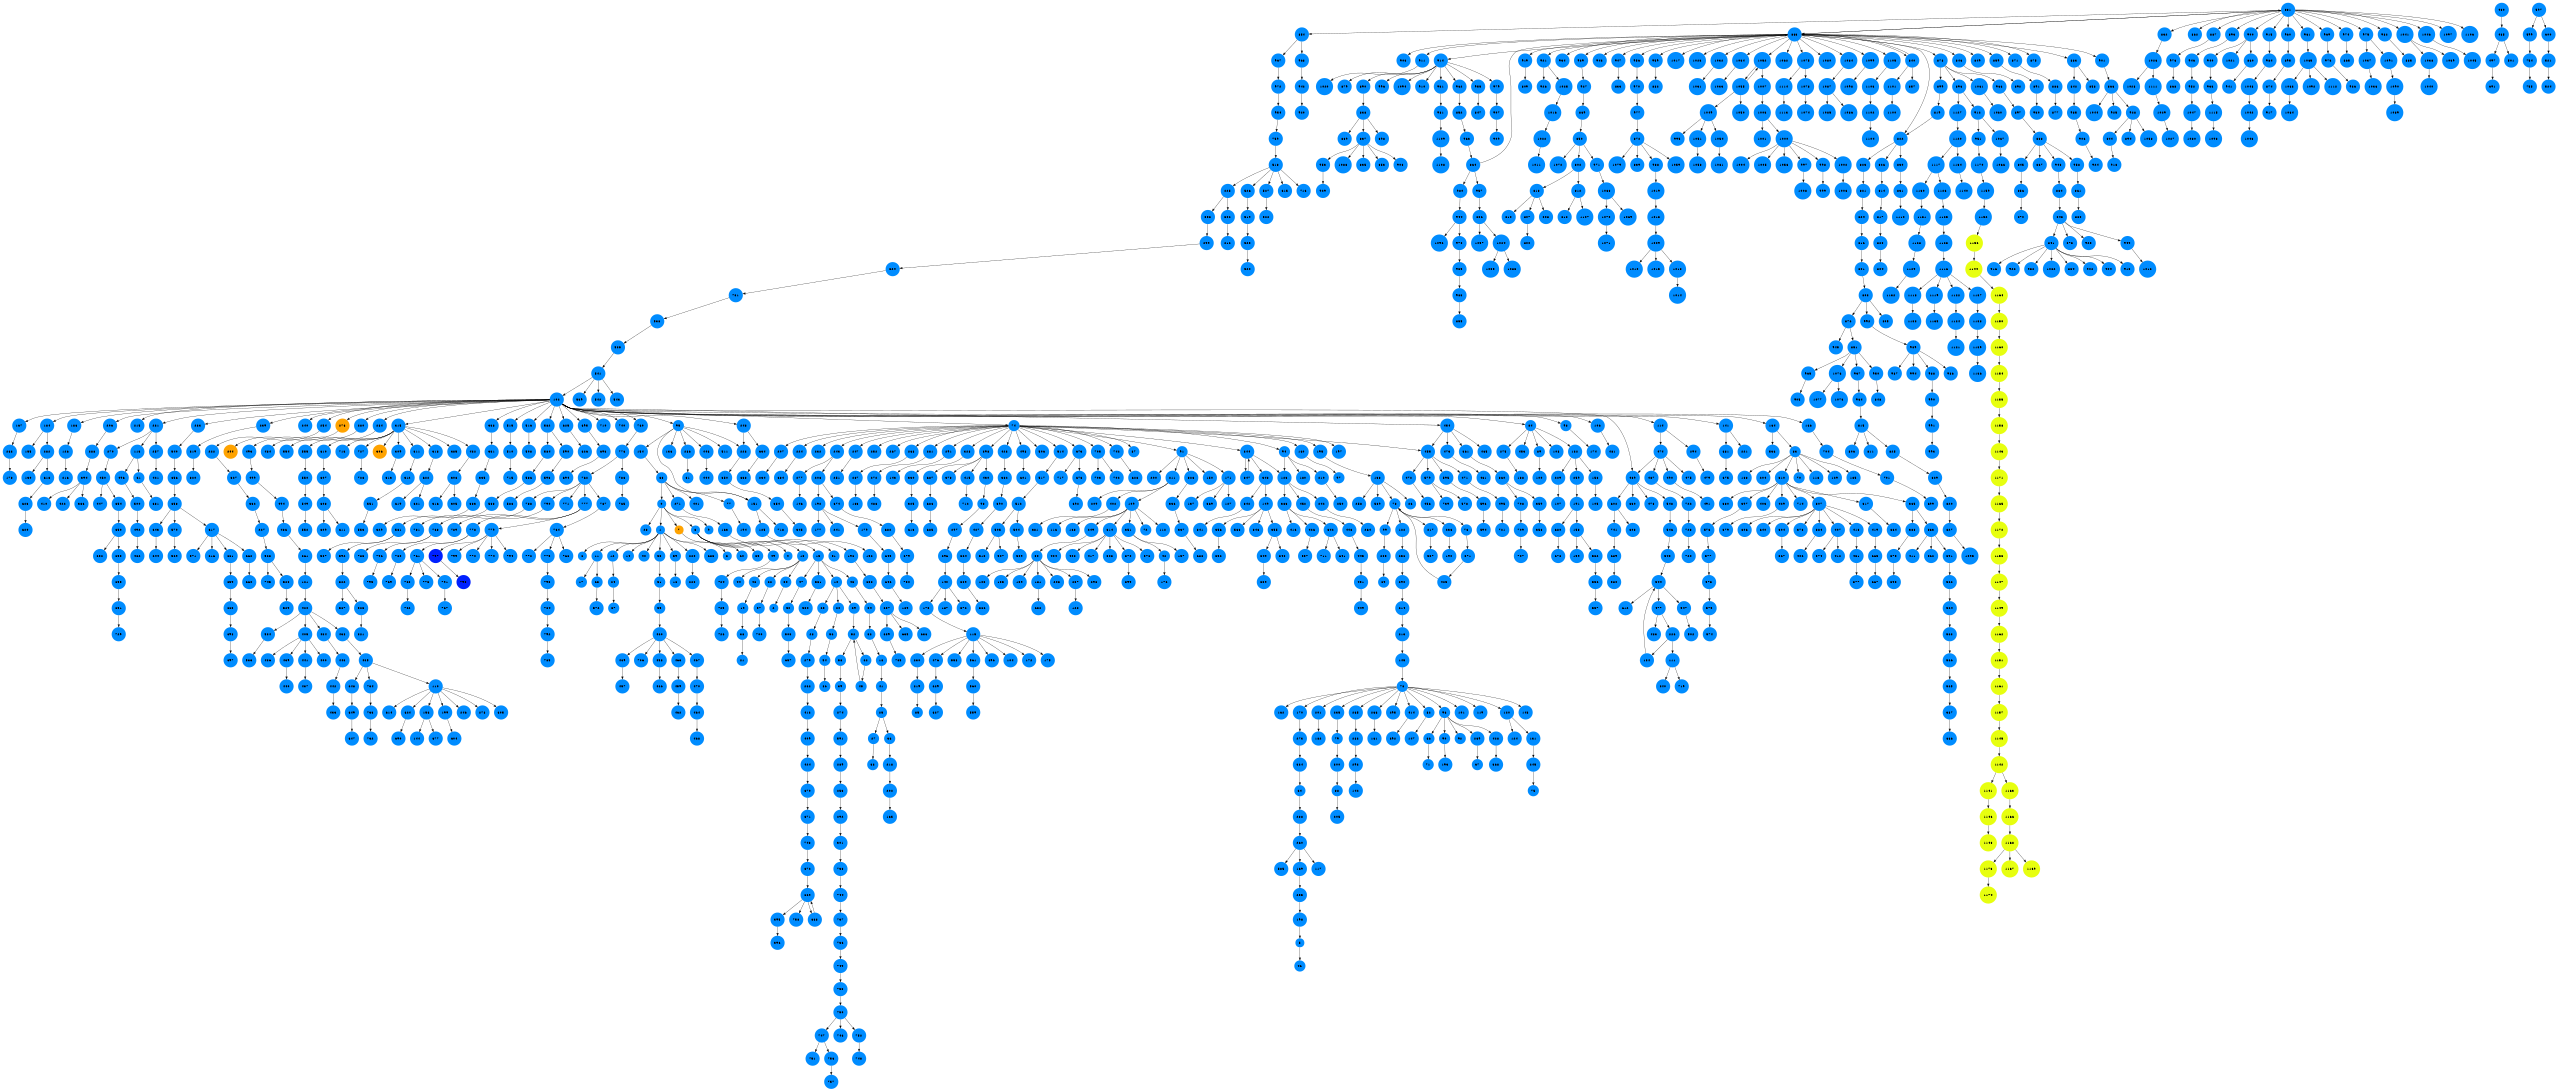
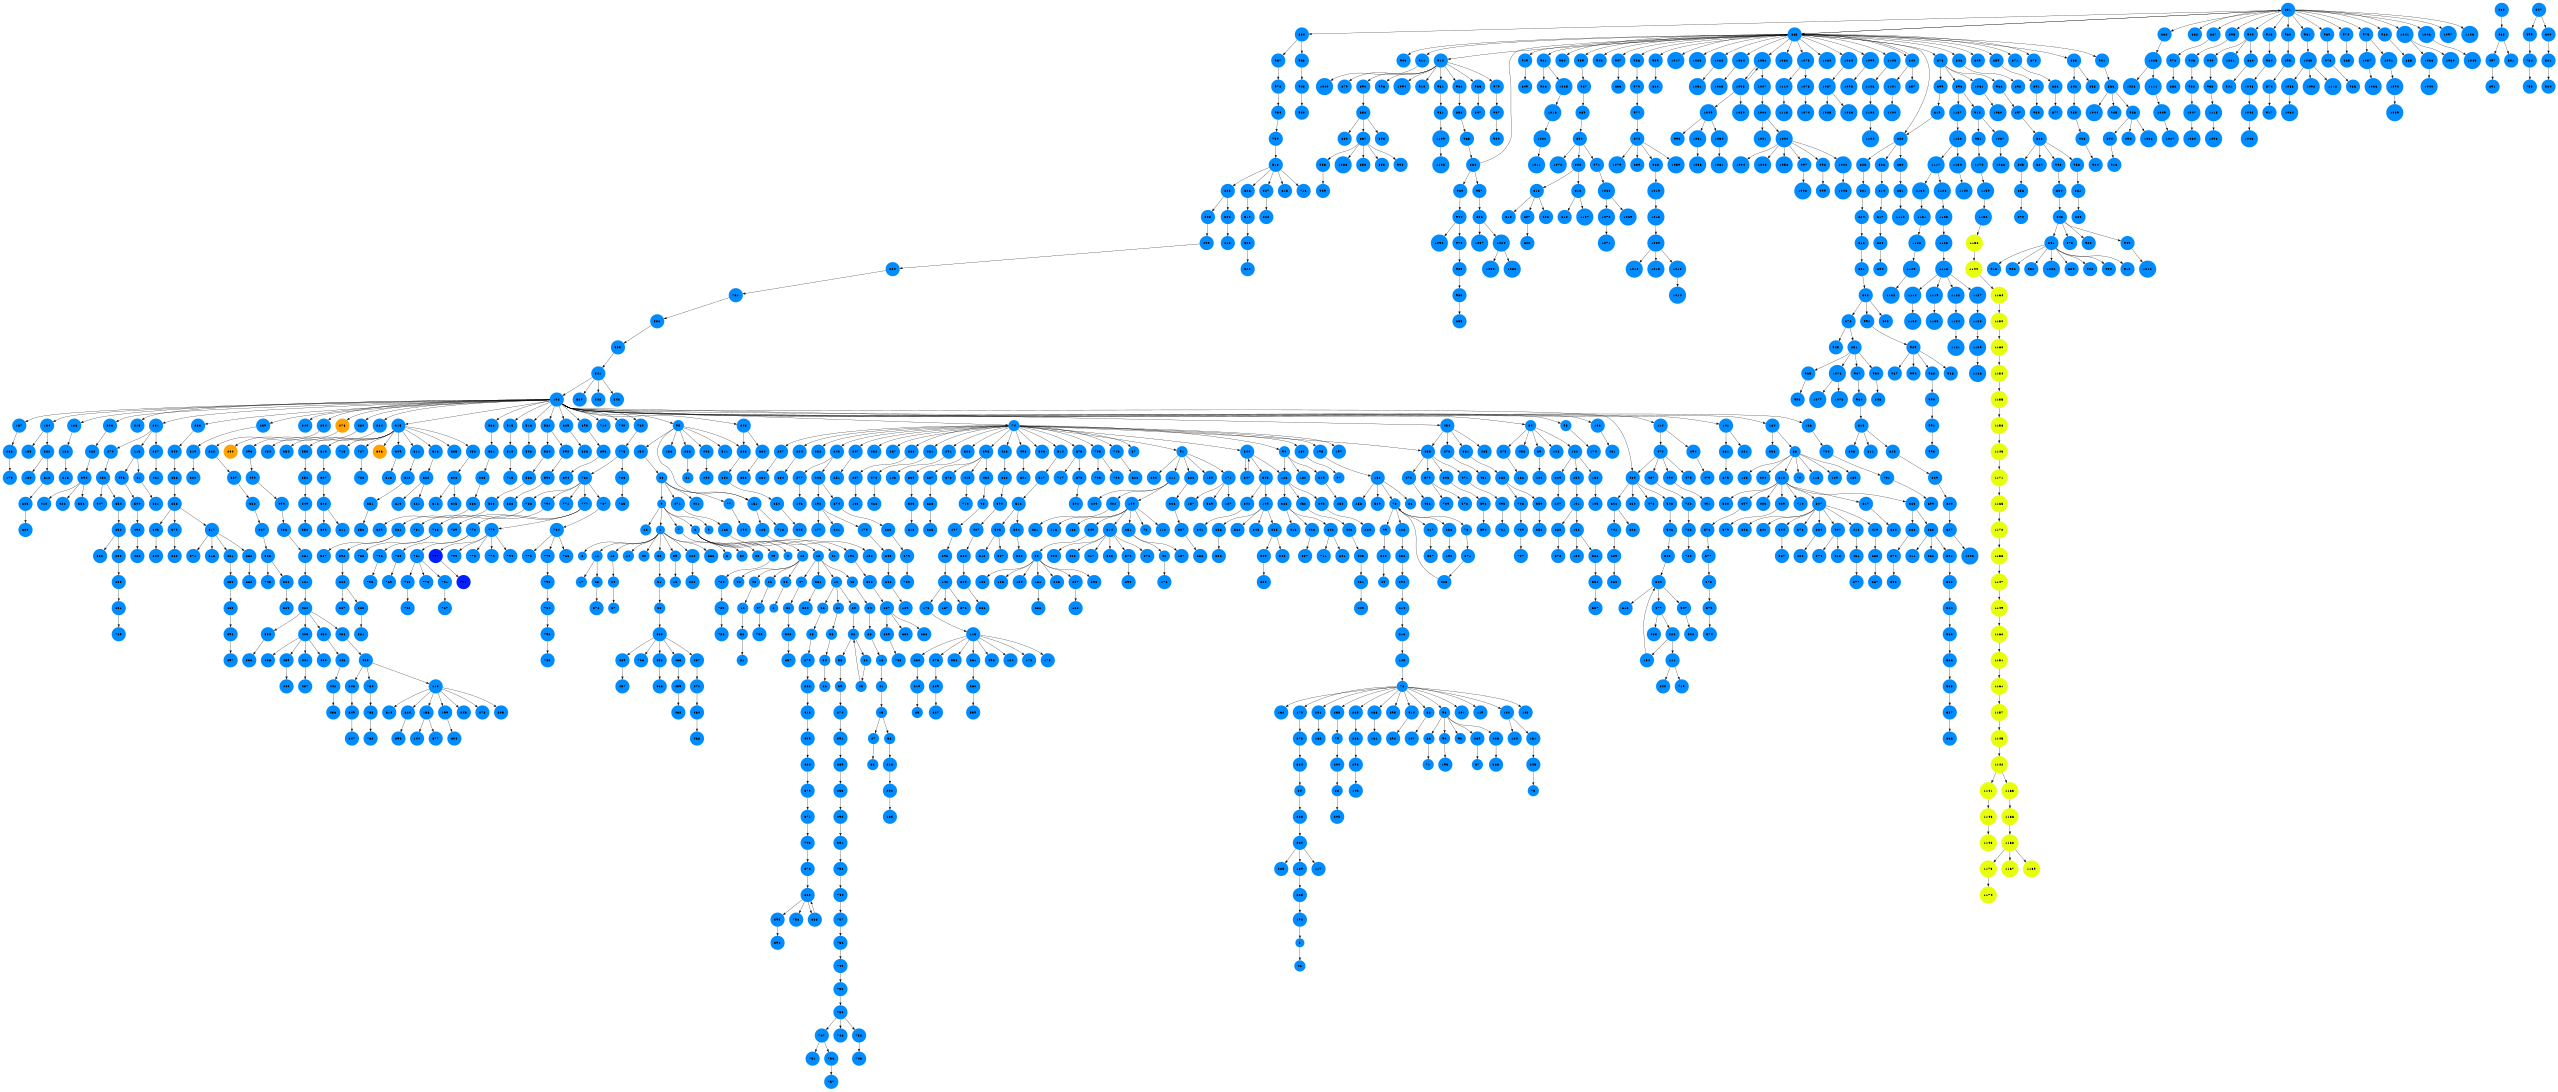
(679, 530) -> (679, 530)
